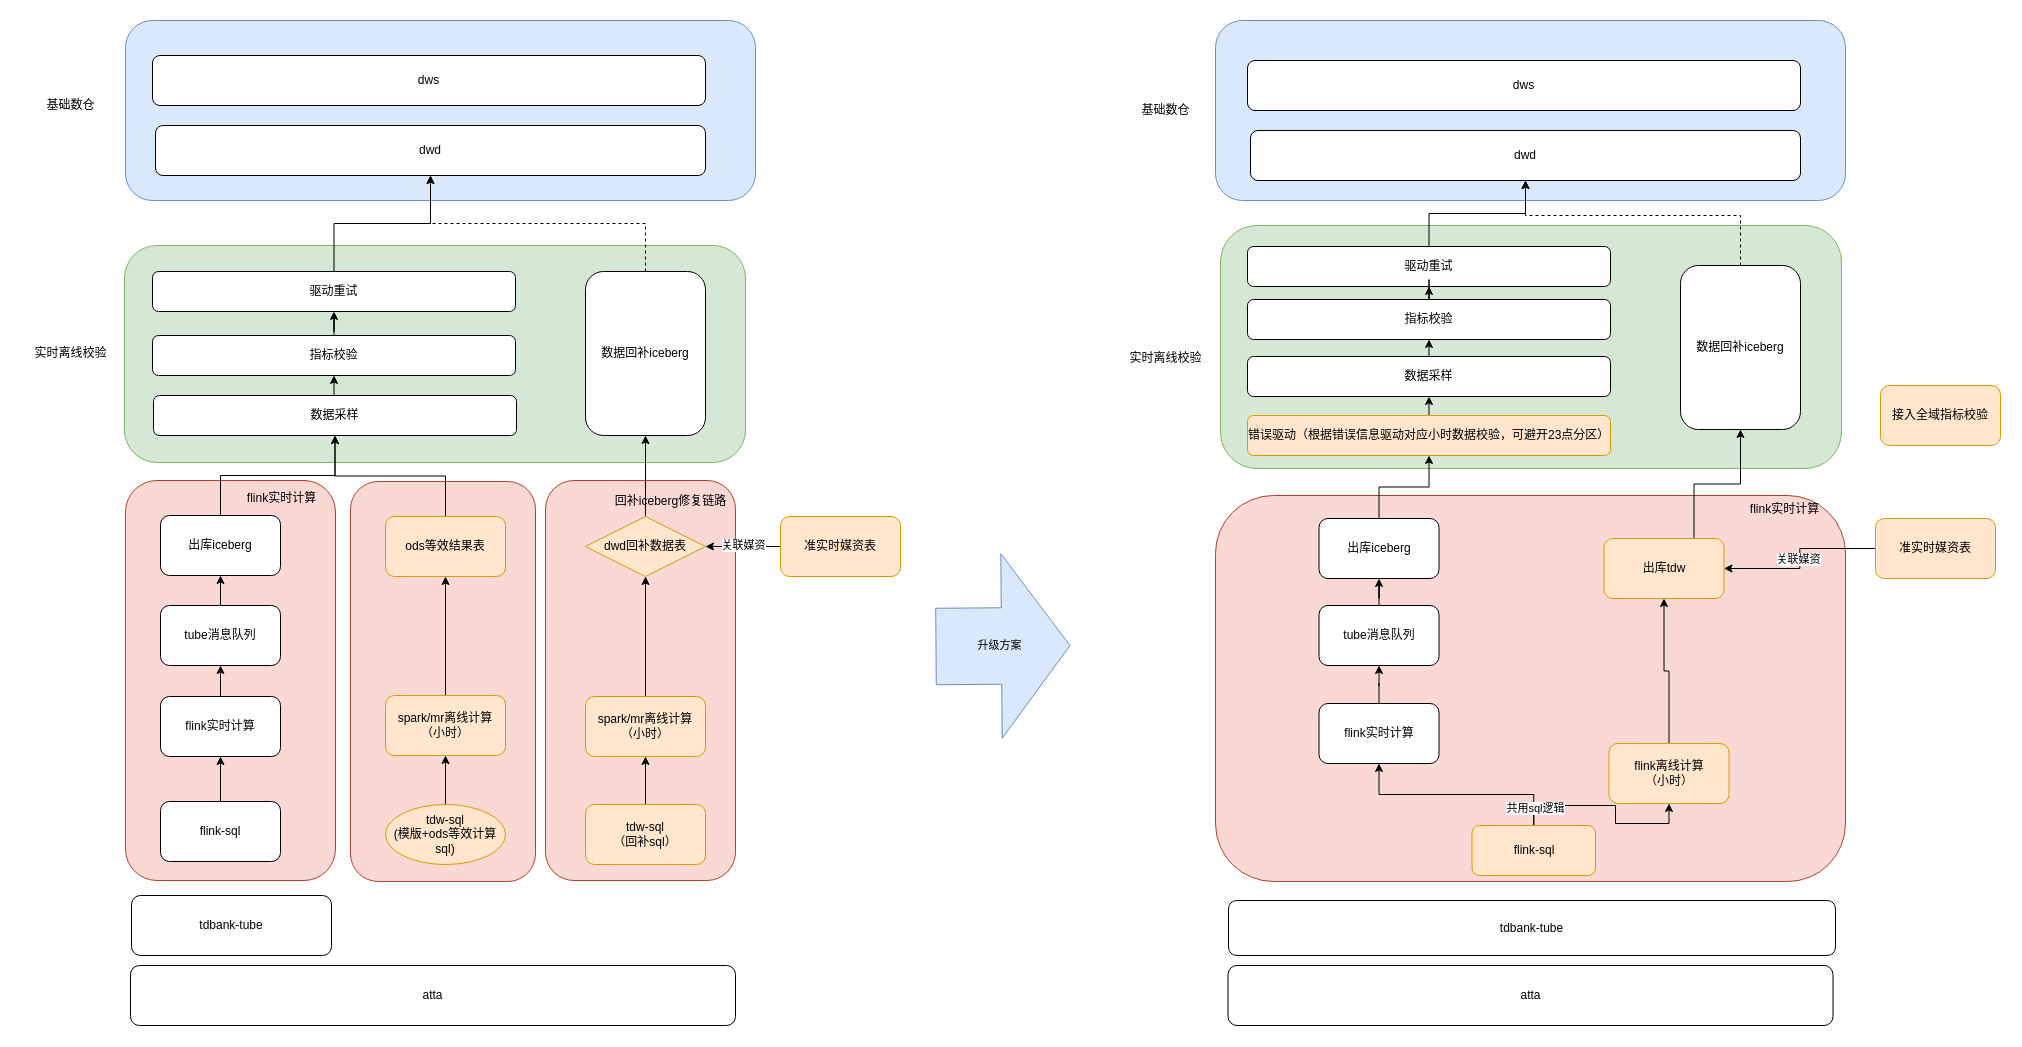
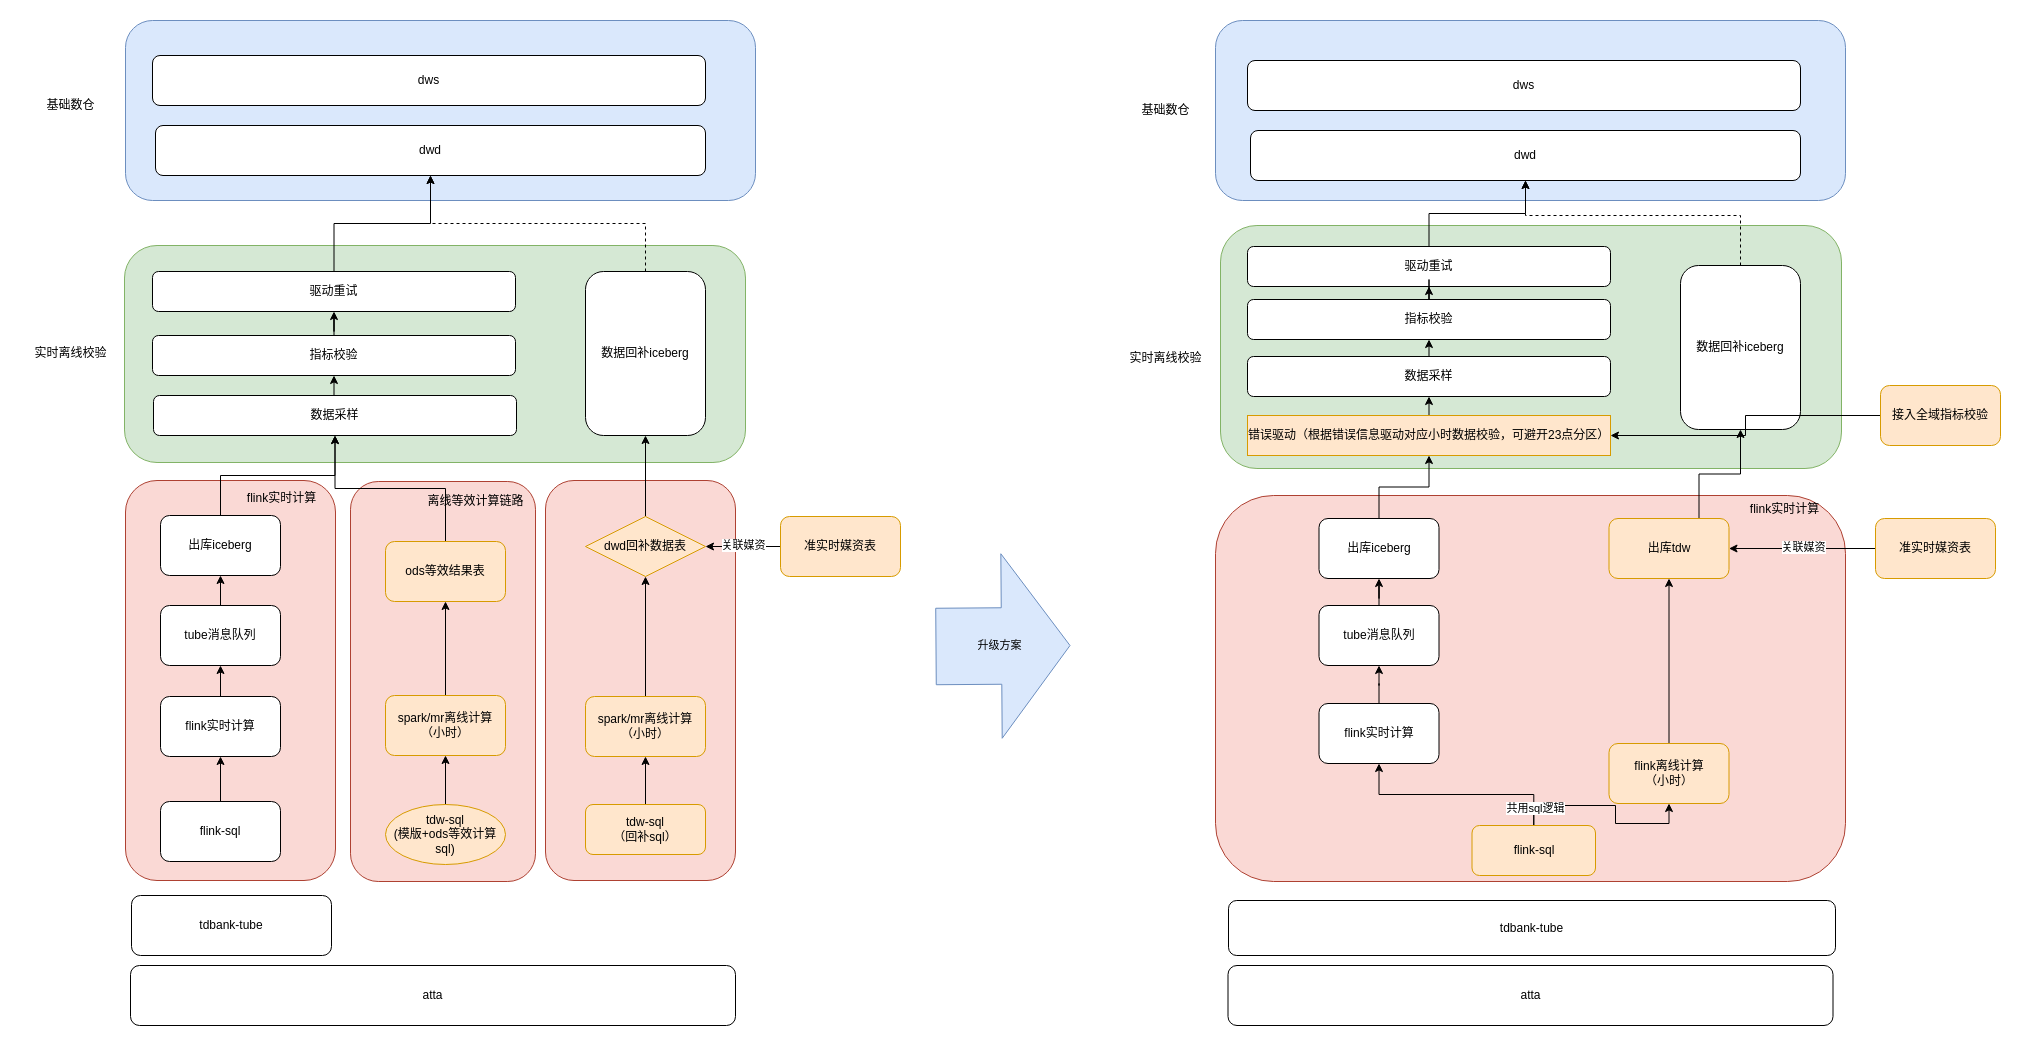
none -> (1746, 422)
(1429, 436) -> (1429, 436)
none -> (476, 502)
(671, 502) -> none
(446, 547) -> (446, 572)
(1664, 569) -> (1669, 549)
(646, 835) -> (646, 830)
